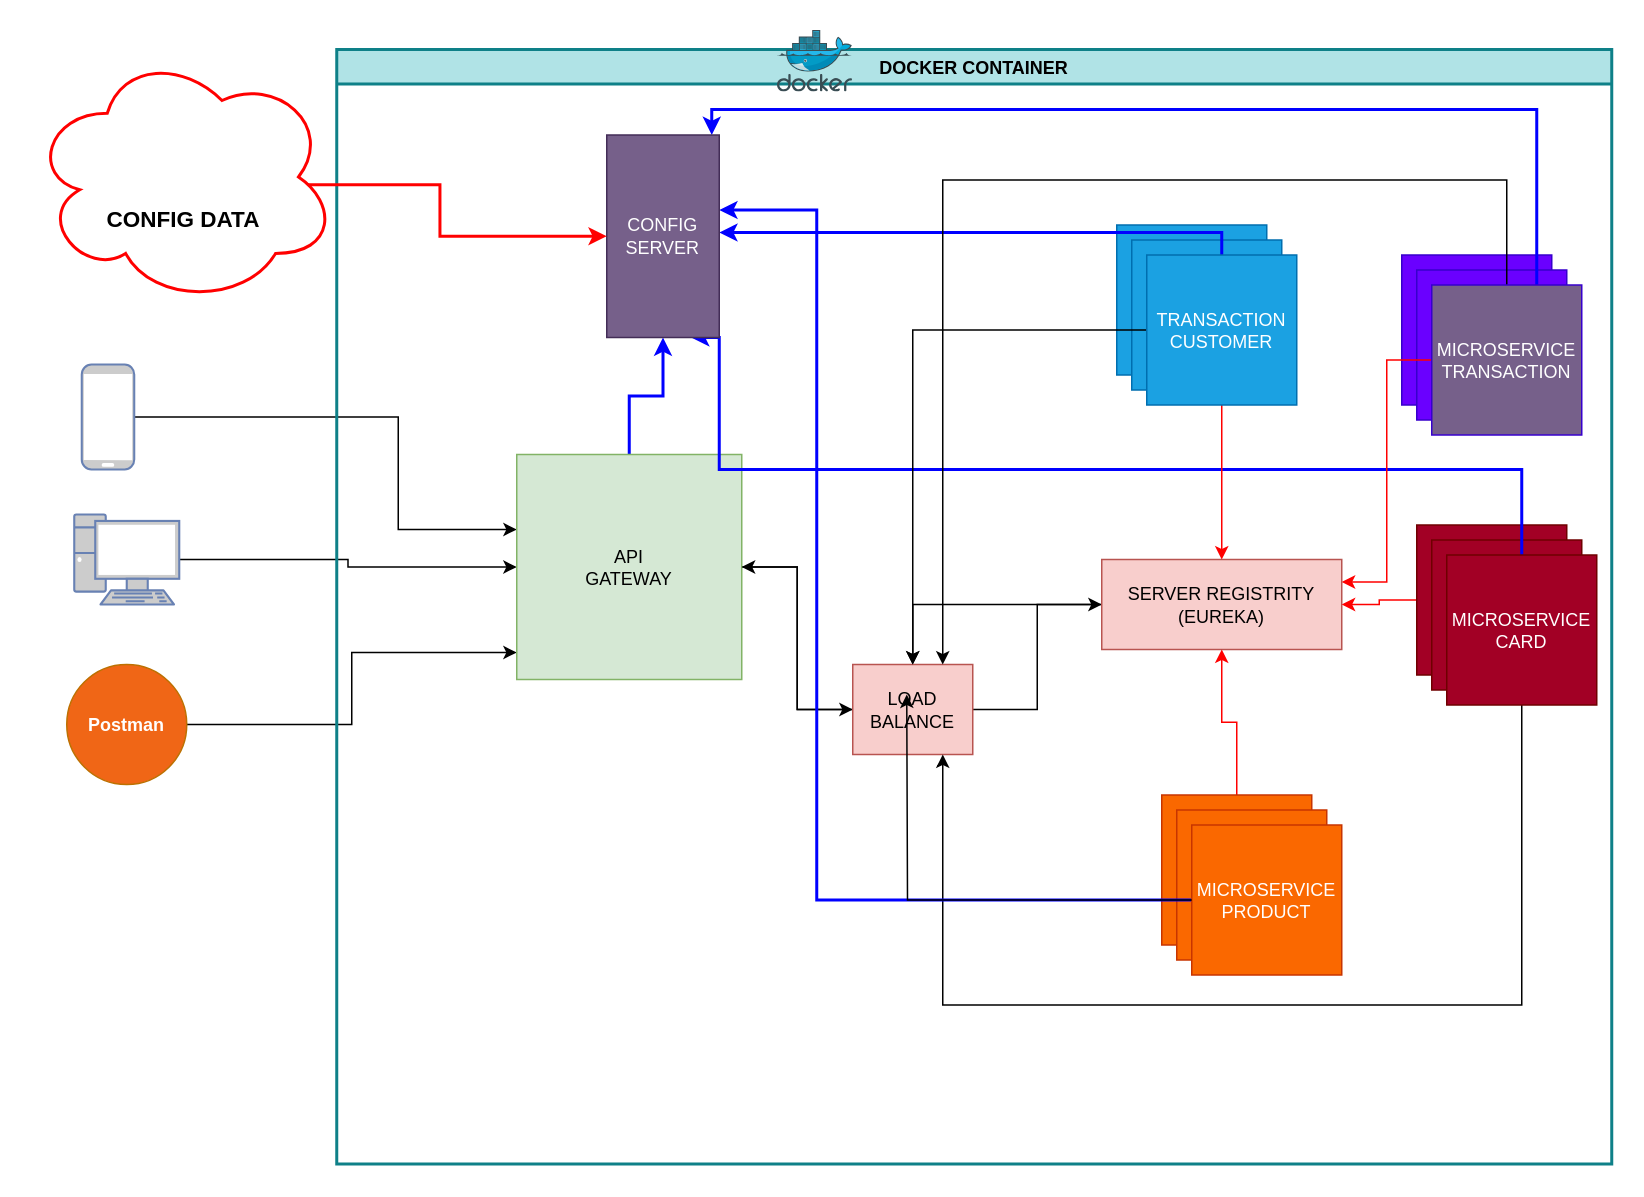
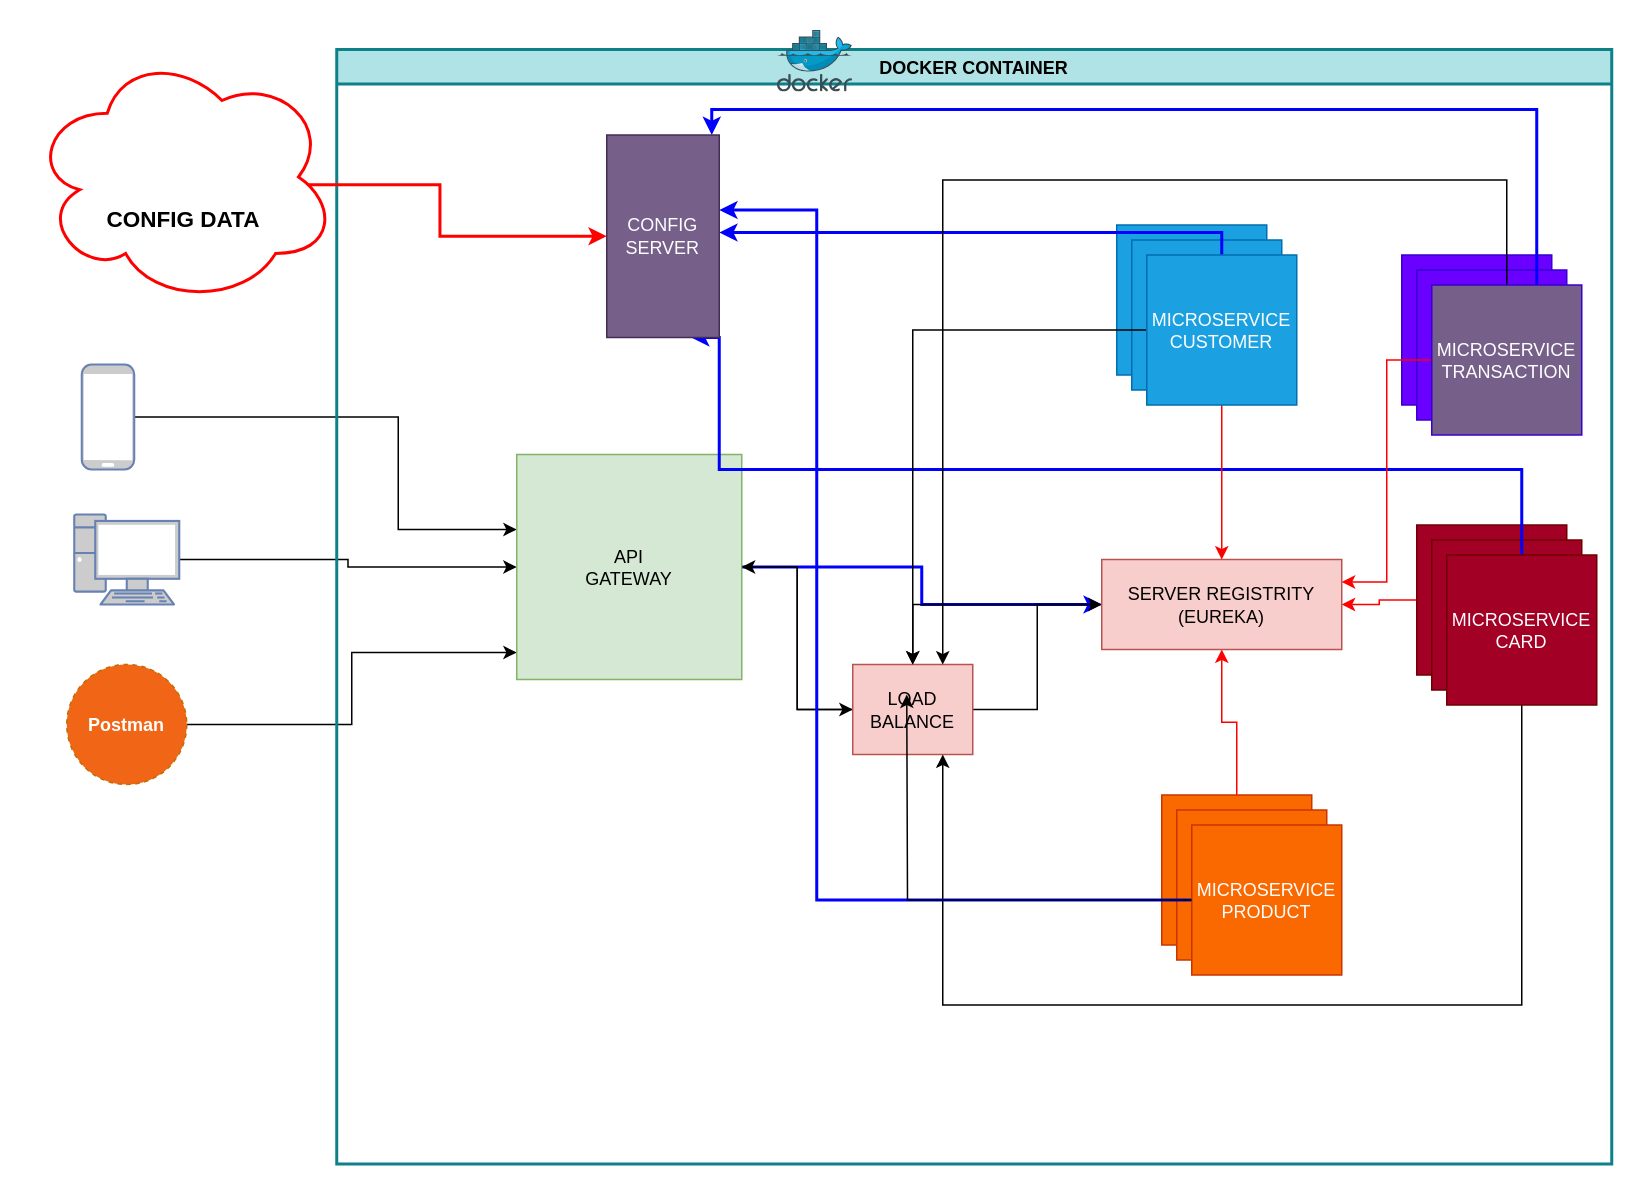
(1222, 331) -> (1222, 331)
(639, 396) -> (878, 567)
(127, 725) -> (127, 725)
